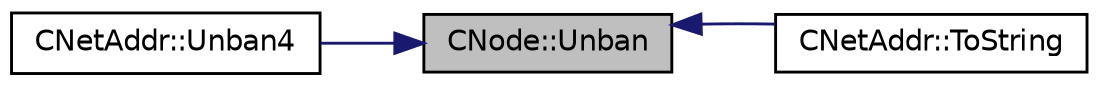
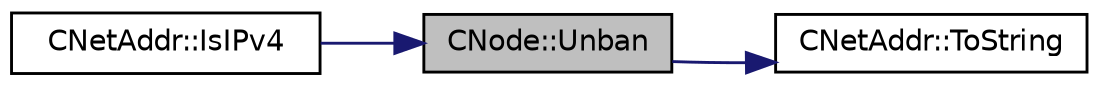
(738, 24) -> (709, 62)
(166, 43) -> (166, 43)
